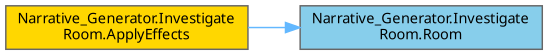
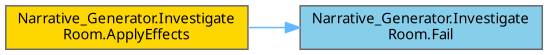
(421, 28) -> (421, 28)
